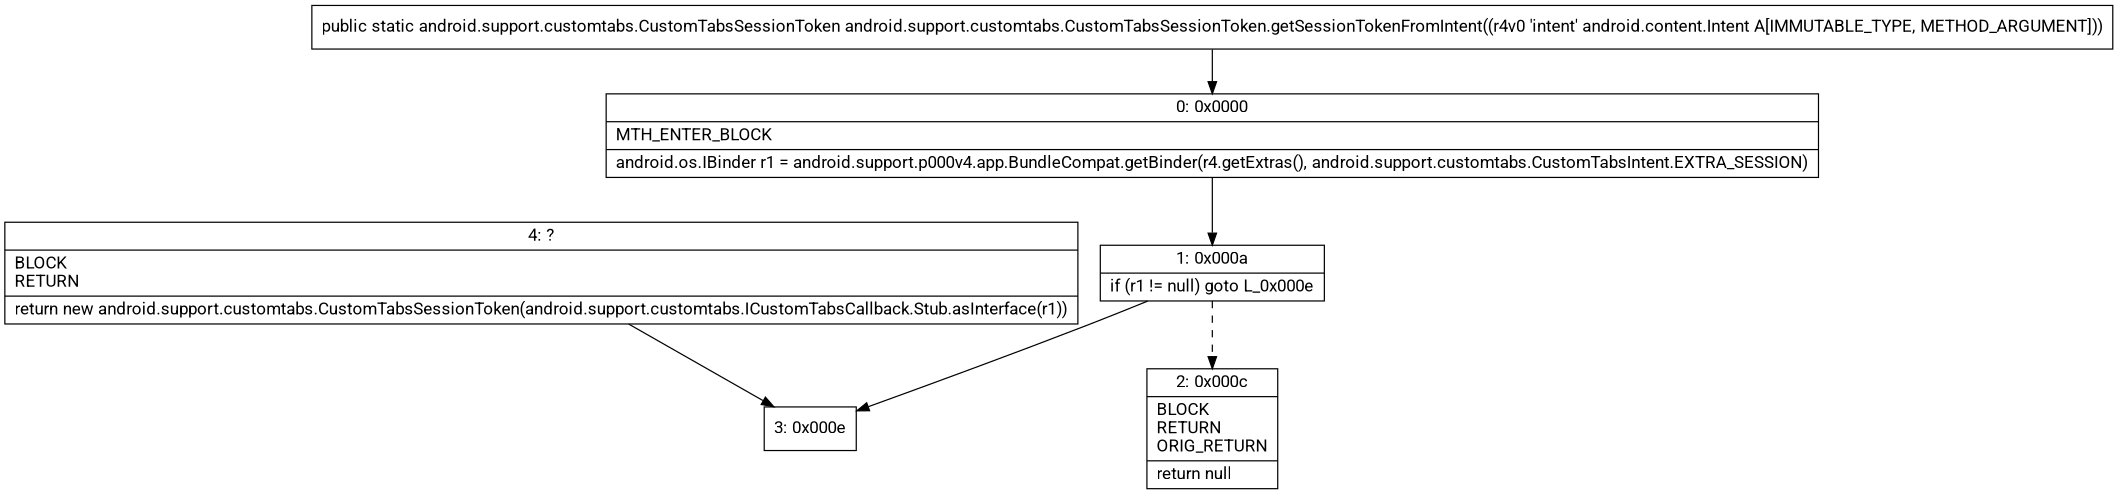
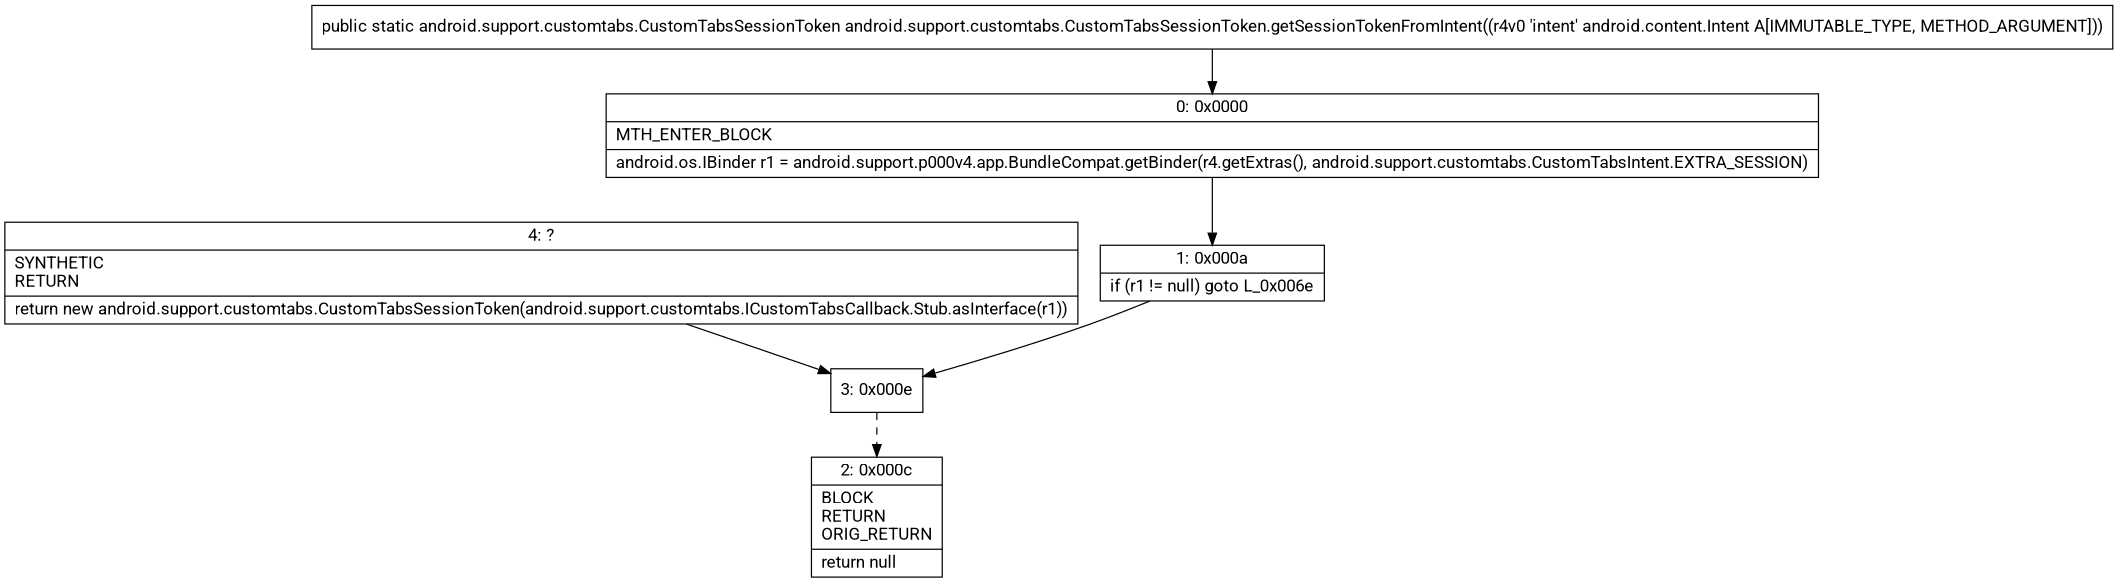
(41, 263) -> (59, 263)
(1212, 286) -> (1212, 286)
(1212, 329) -> (877, 429)
